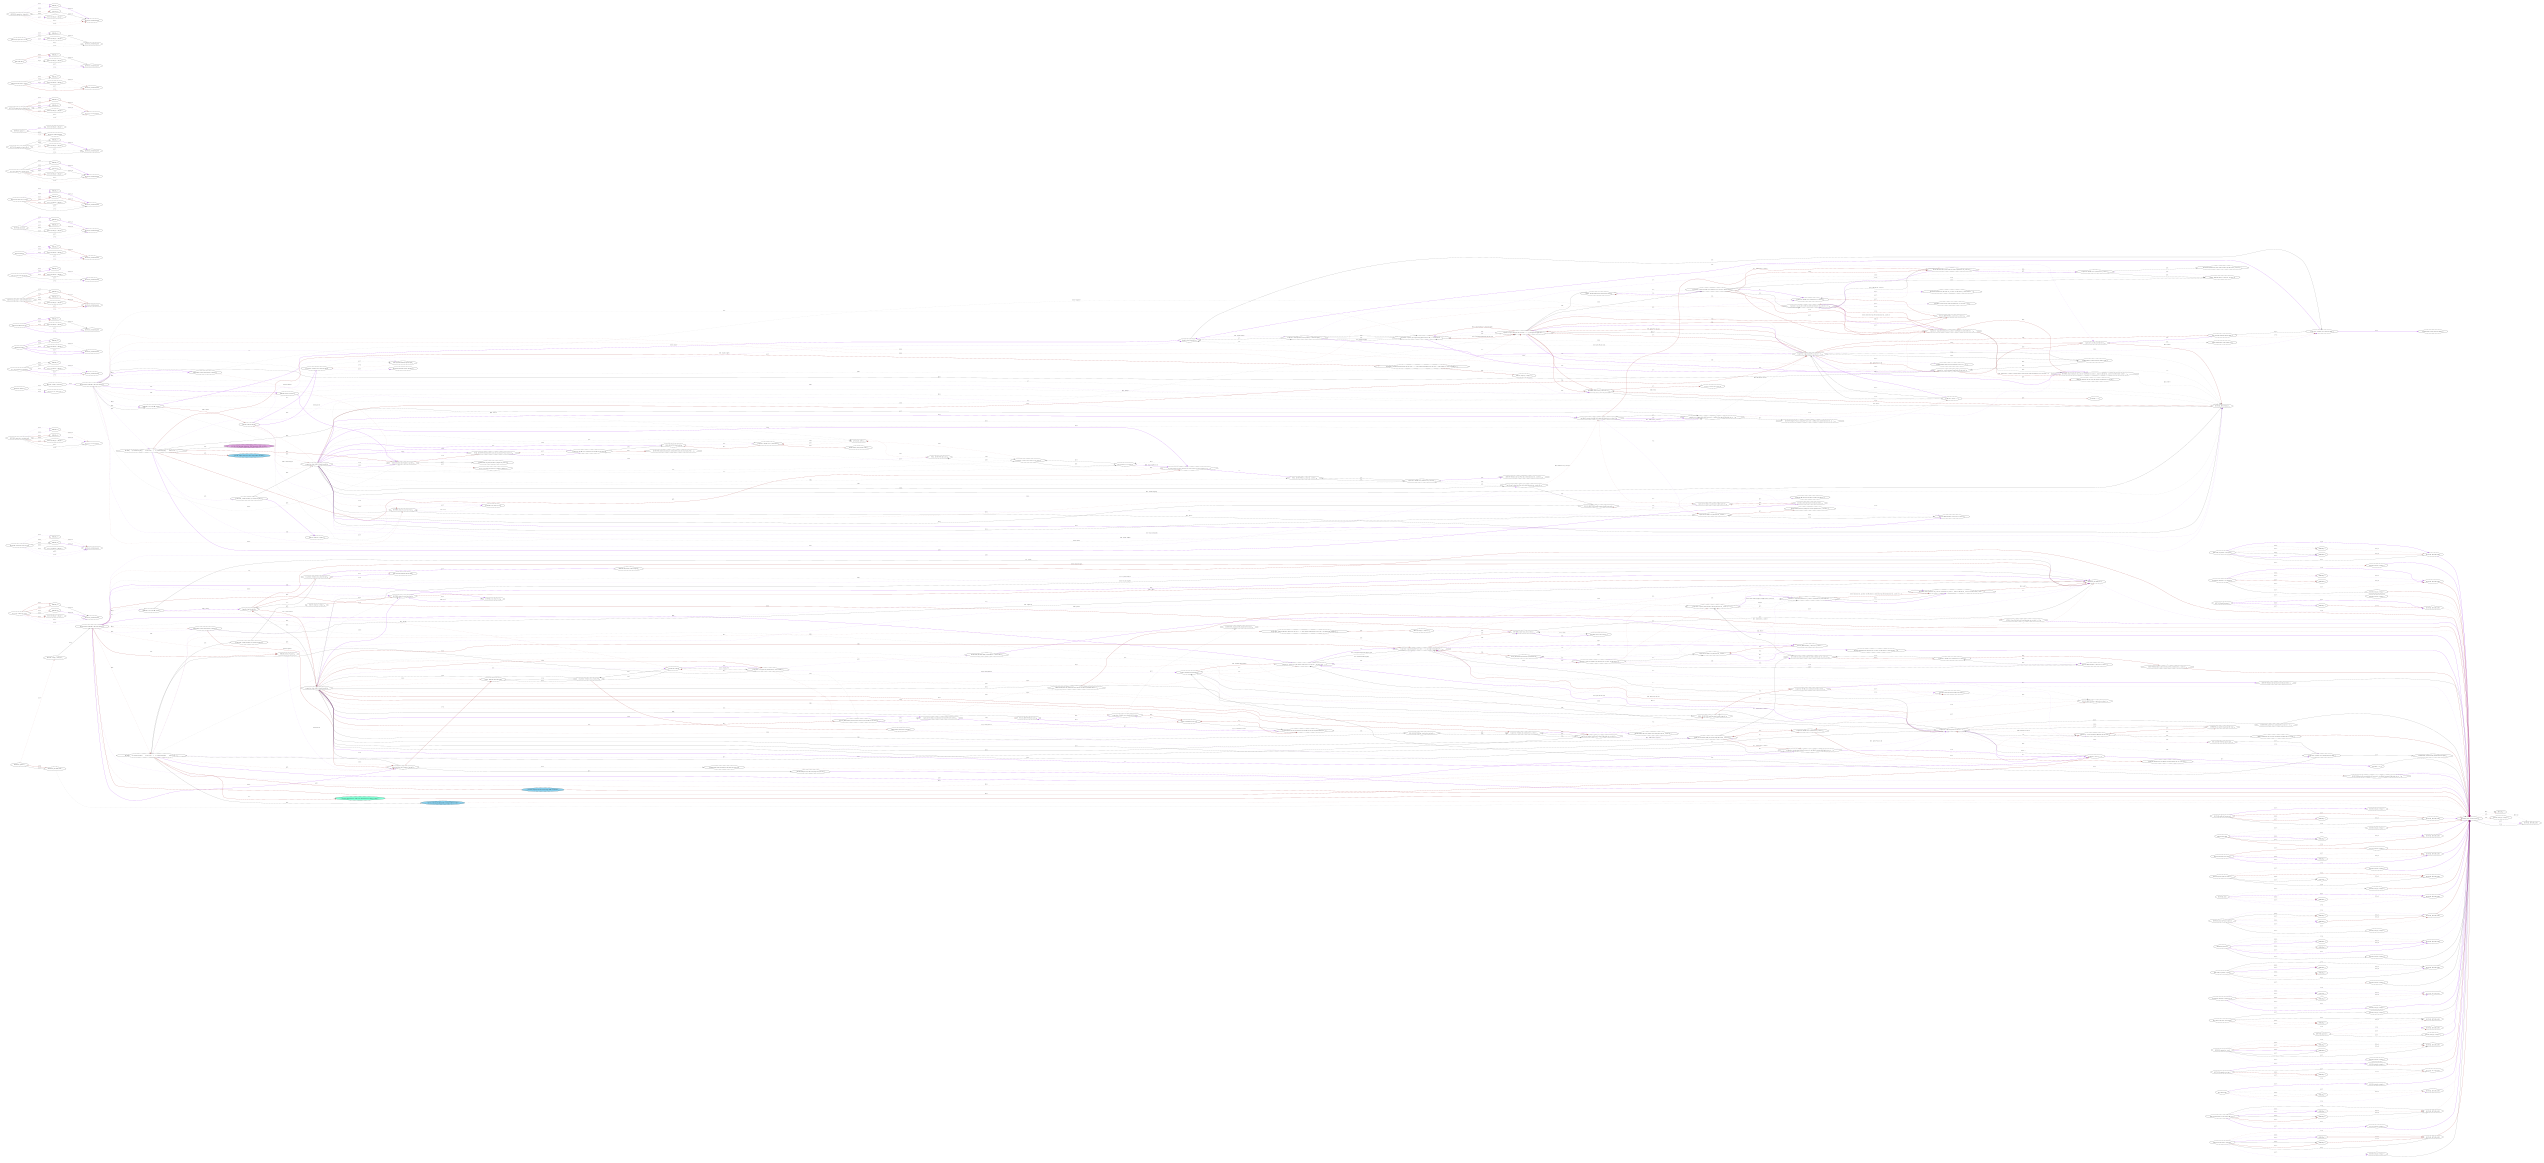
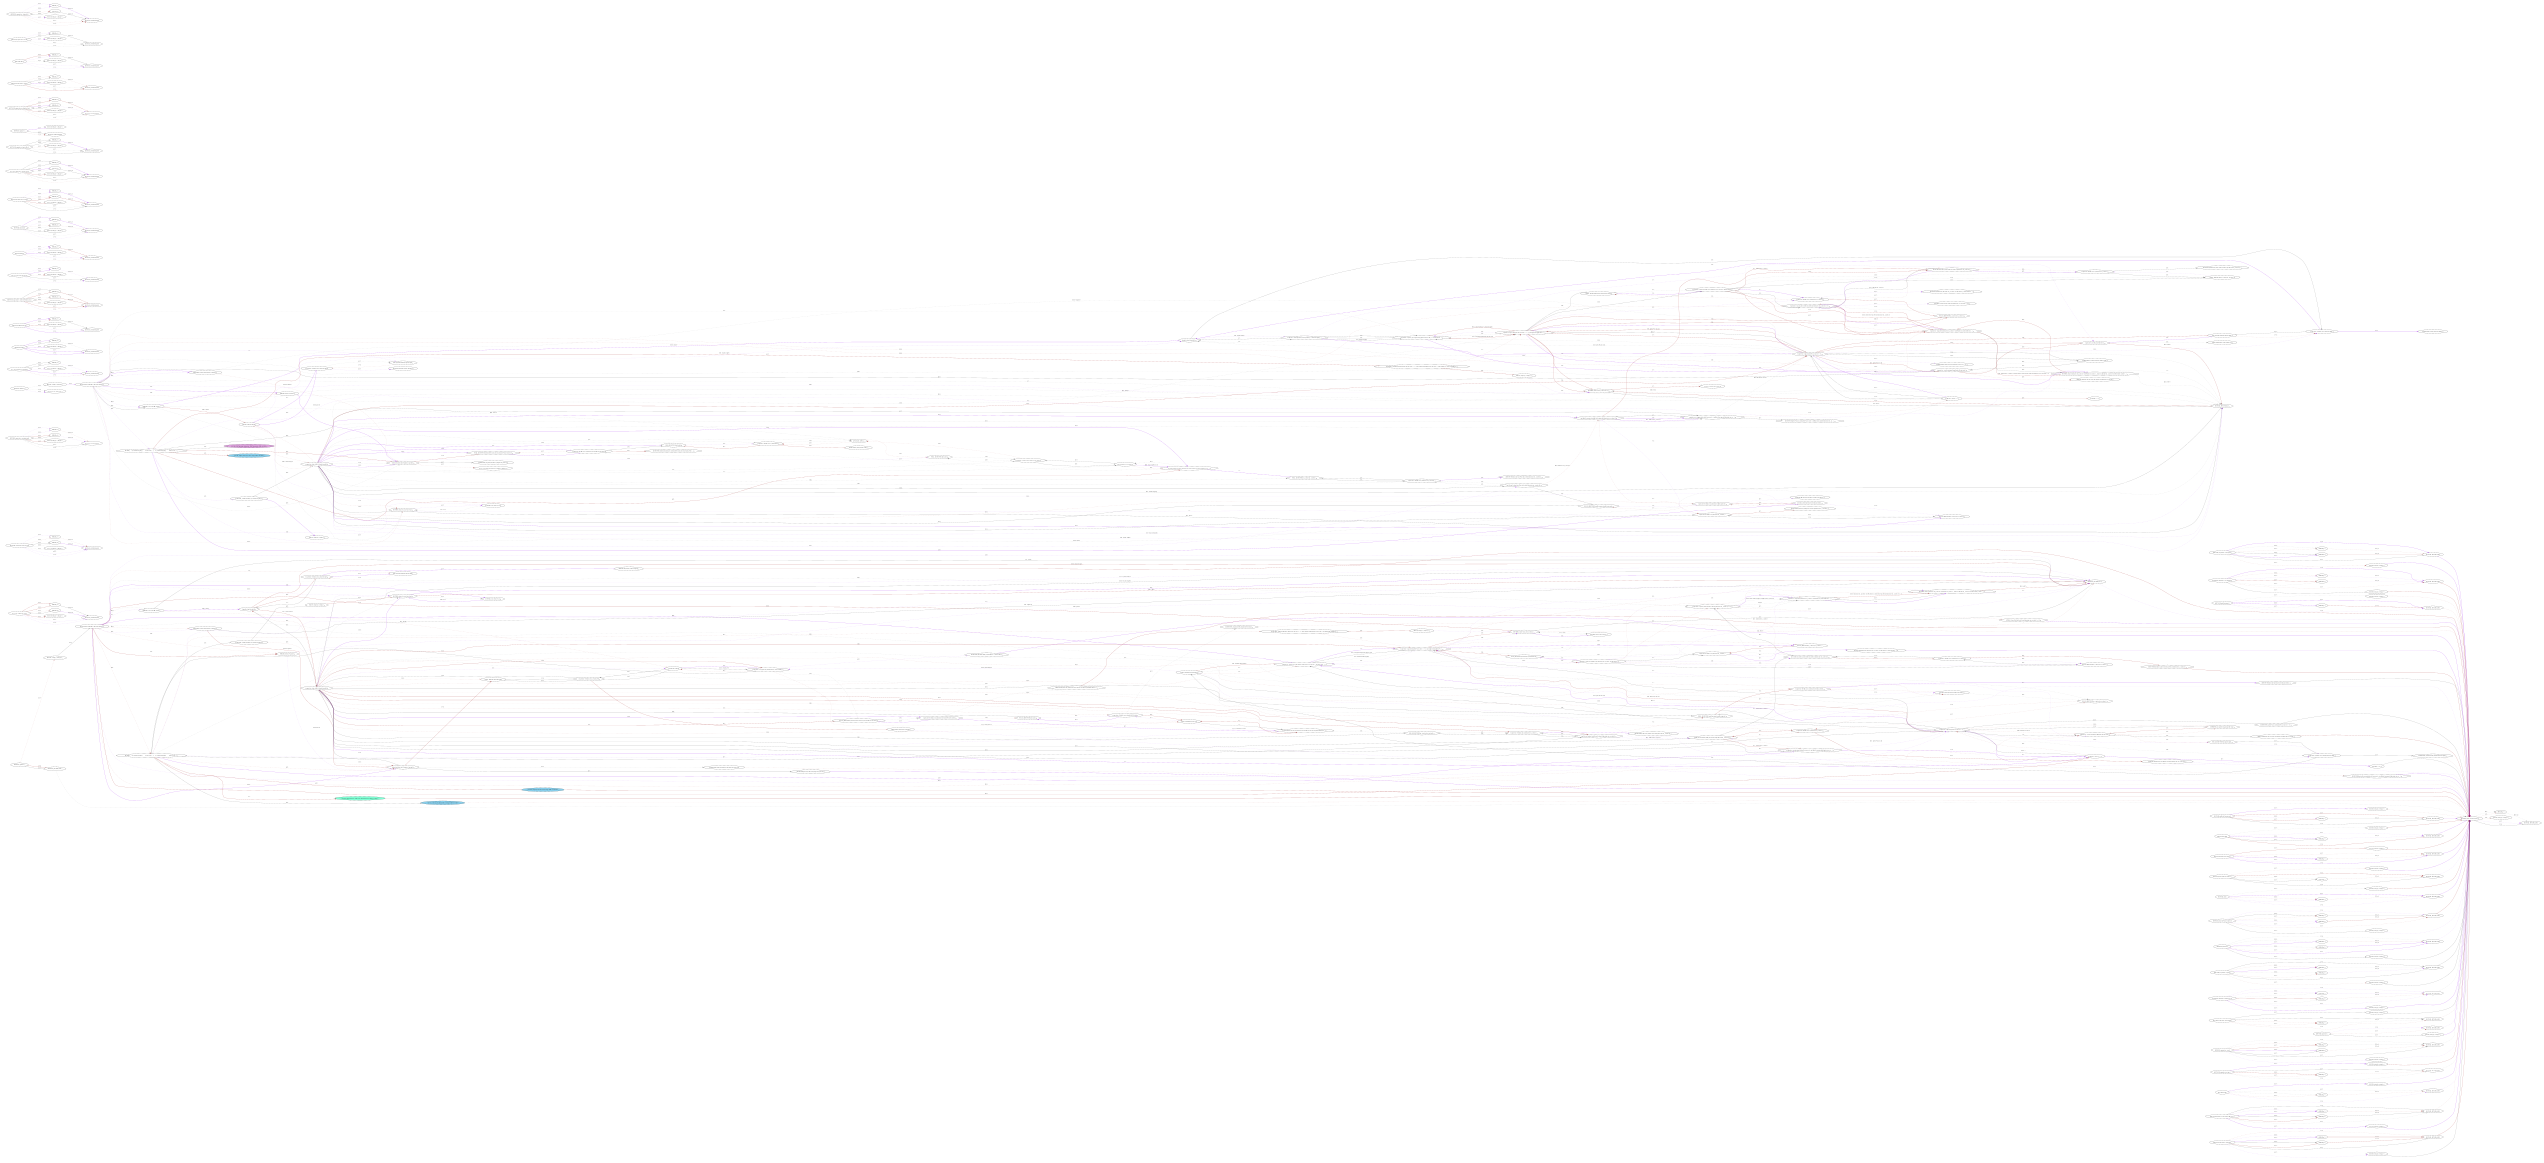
(981, 672) -> (984, 668)
